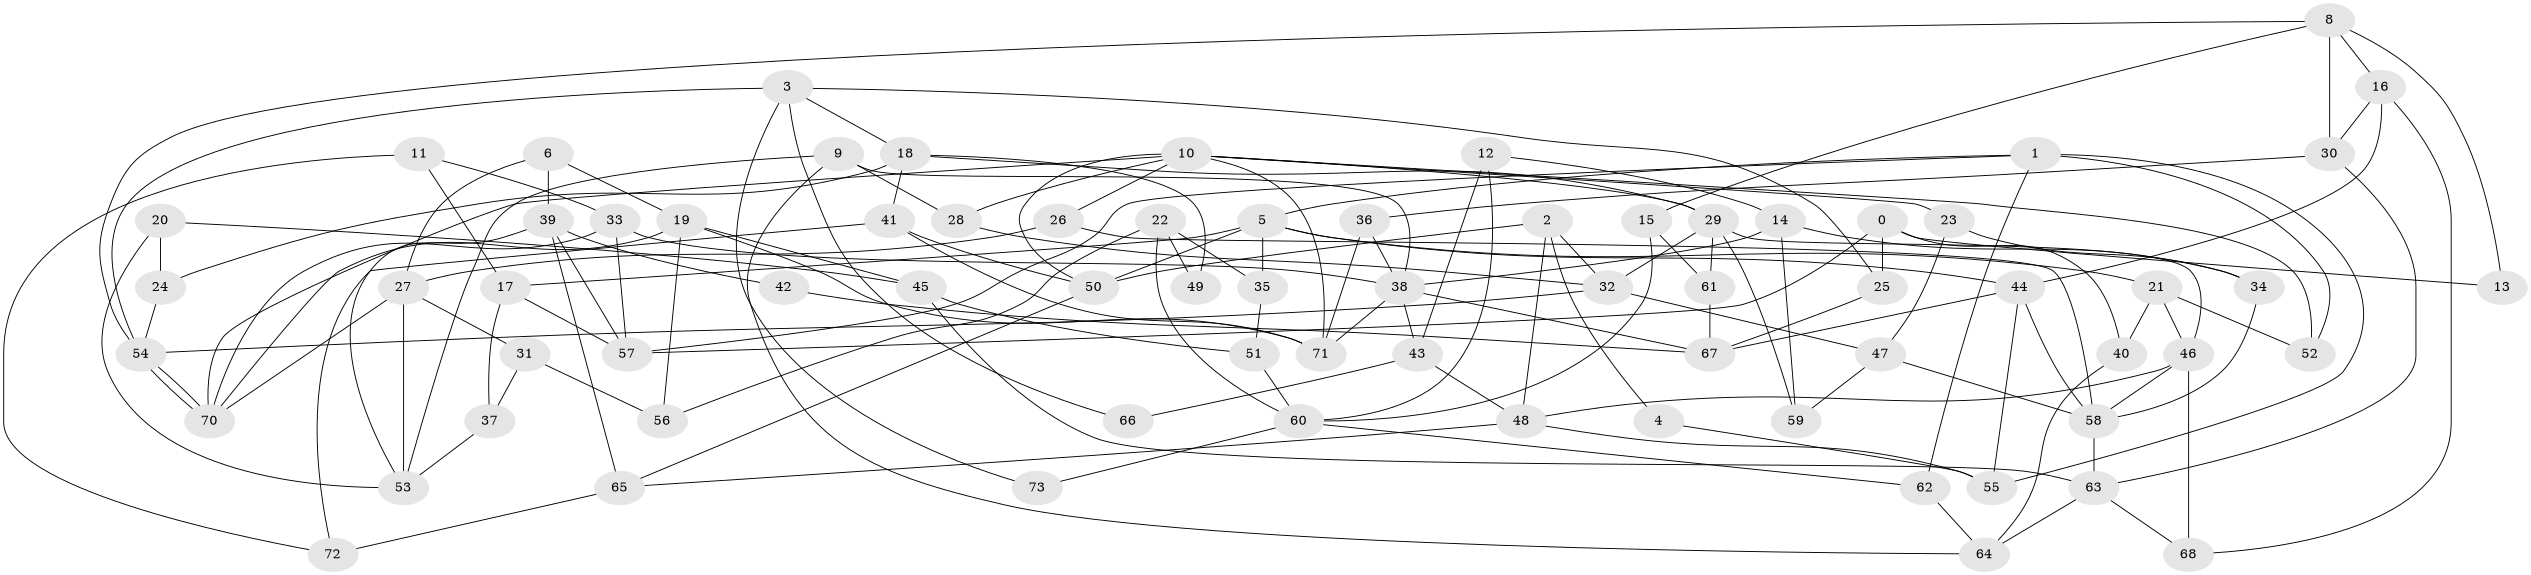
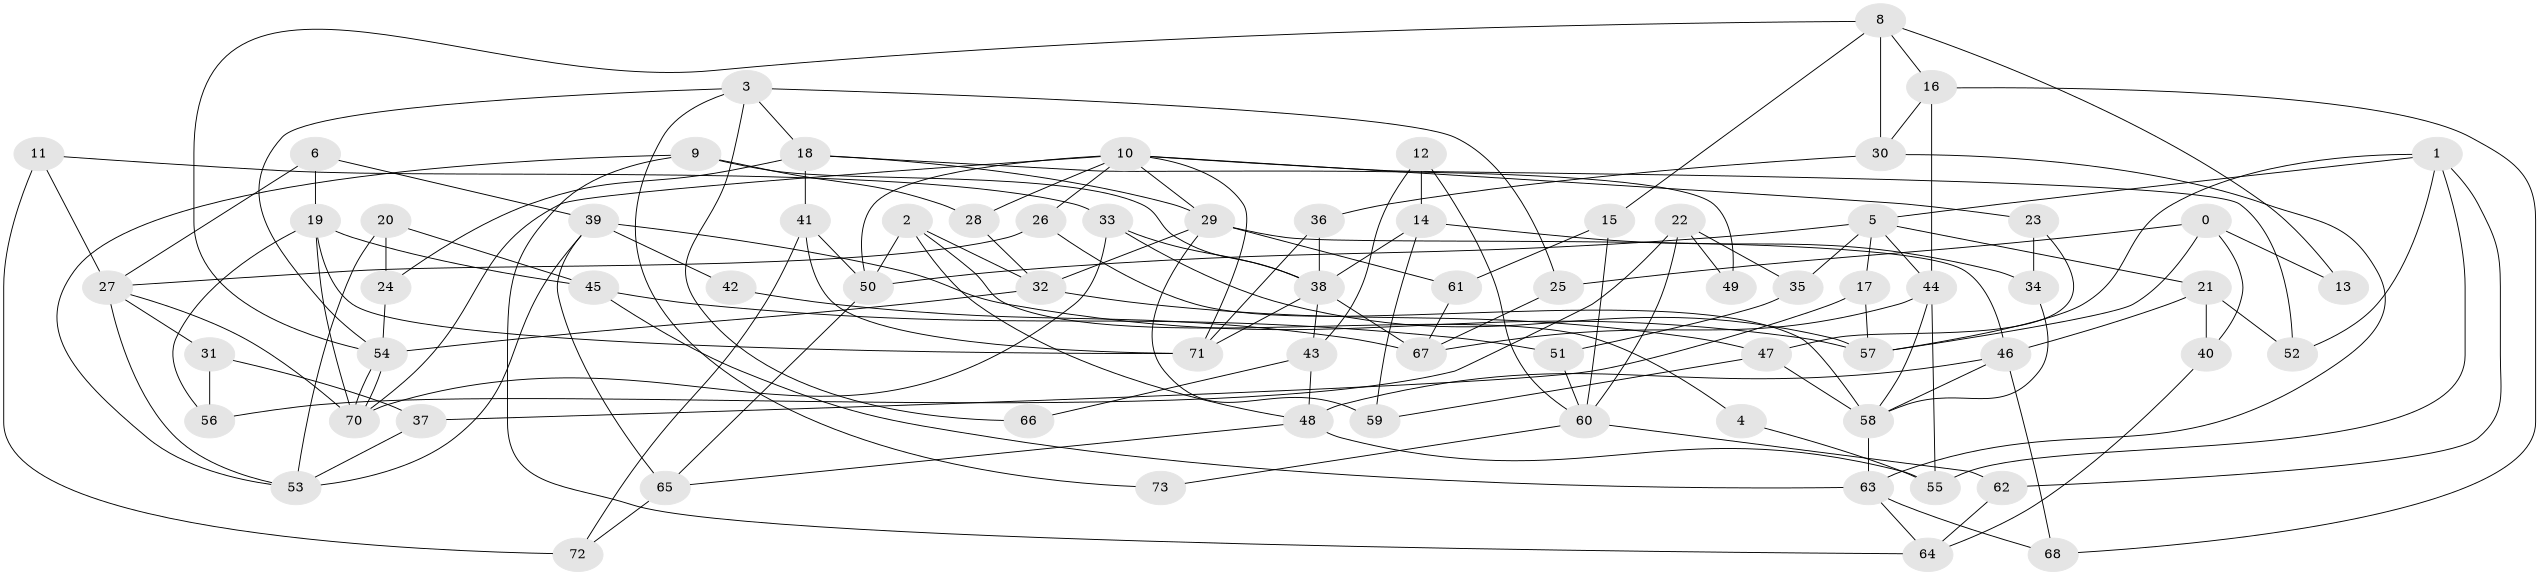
(459, 216) -> (73, 221)
